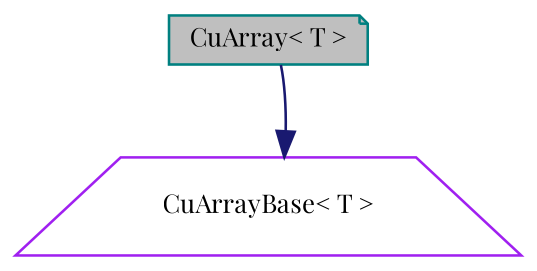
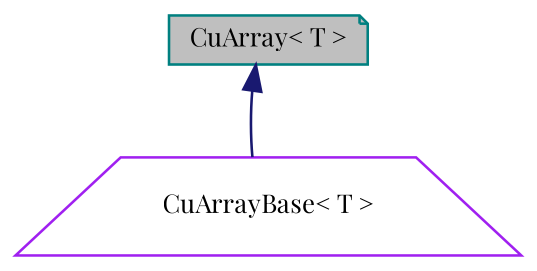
(285, 98) -> (251, 124)
